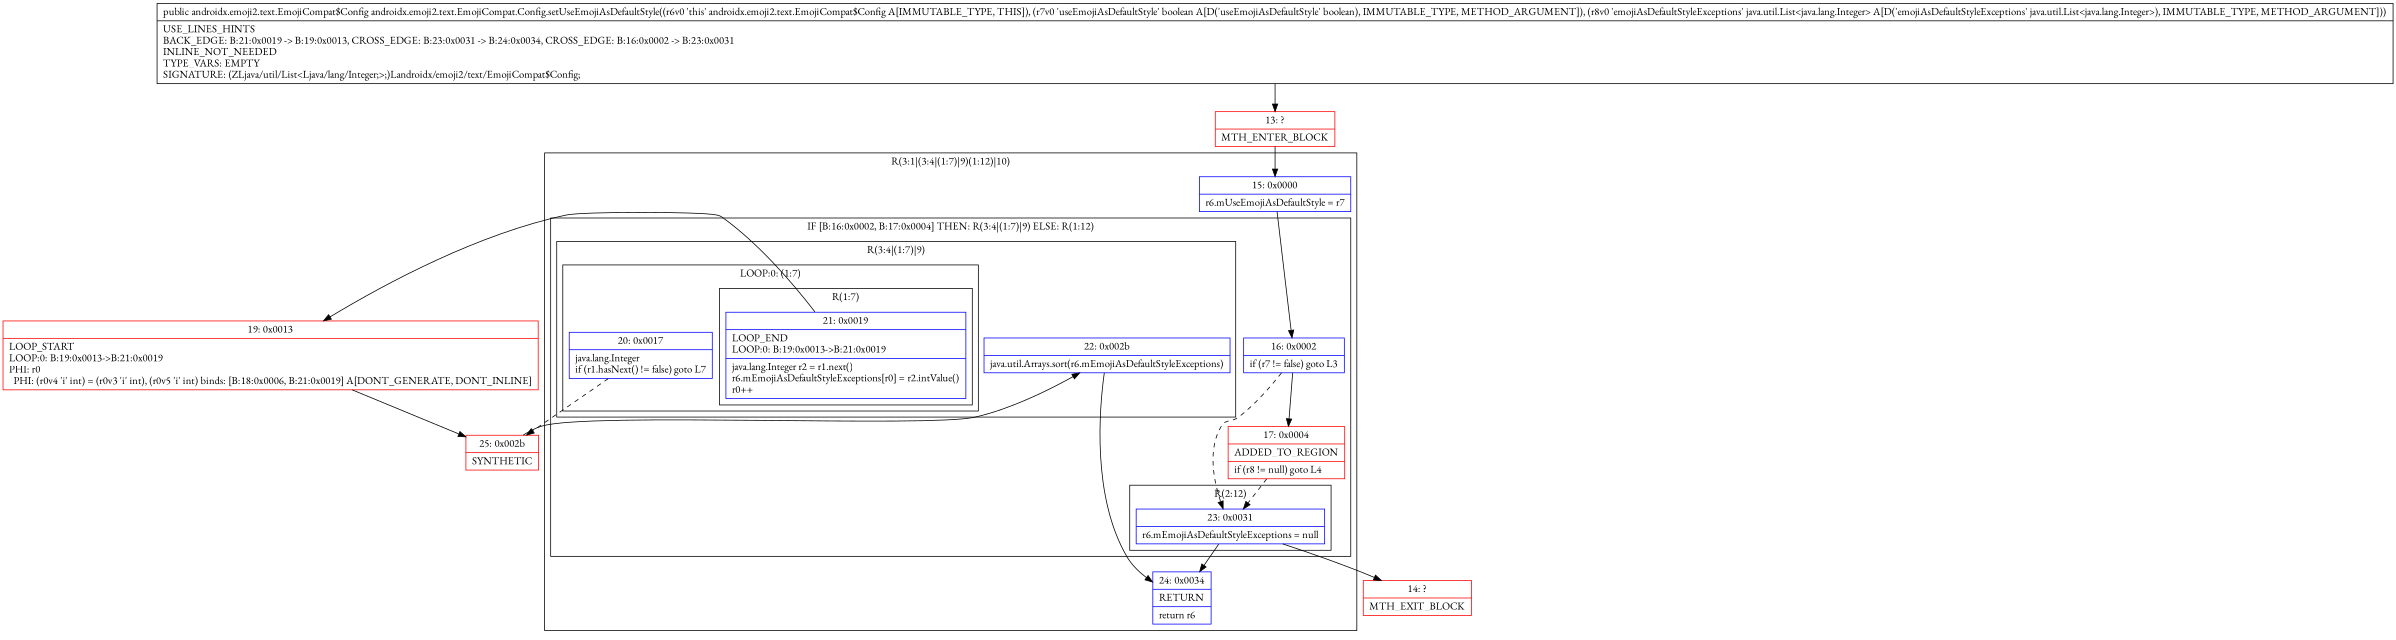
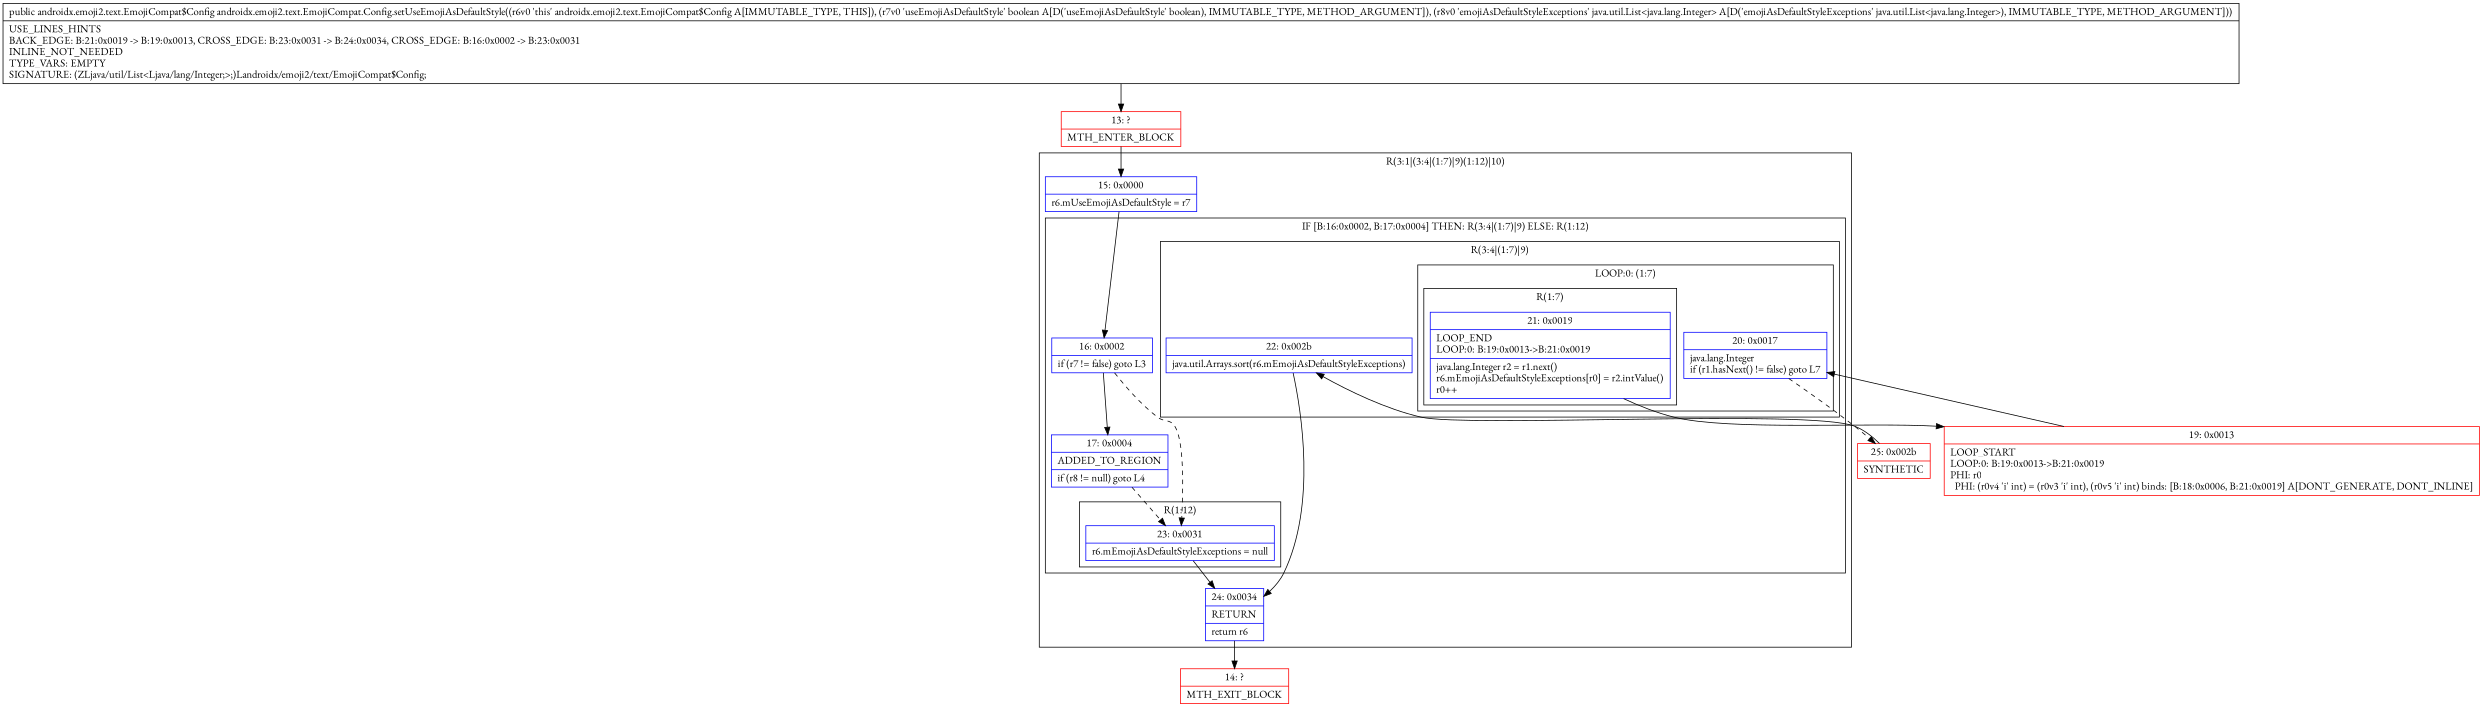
(405, 412) -> (1949, 400)
(1286, 453) -> (1110, 461)
(1230, 494) -> (1180, 511)
(1333, 562) -> (1235, 652)
